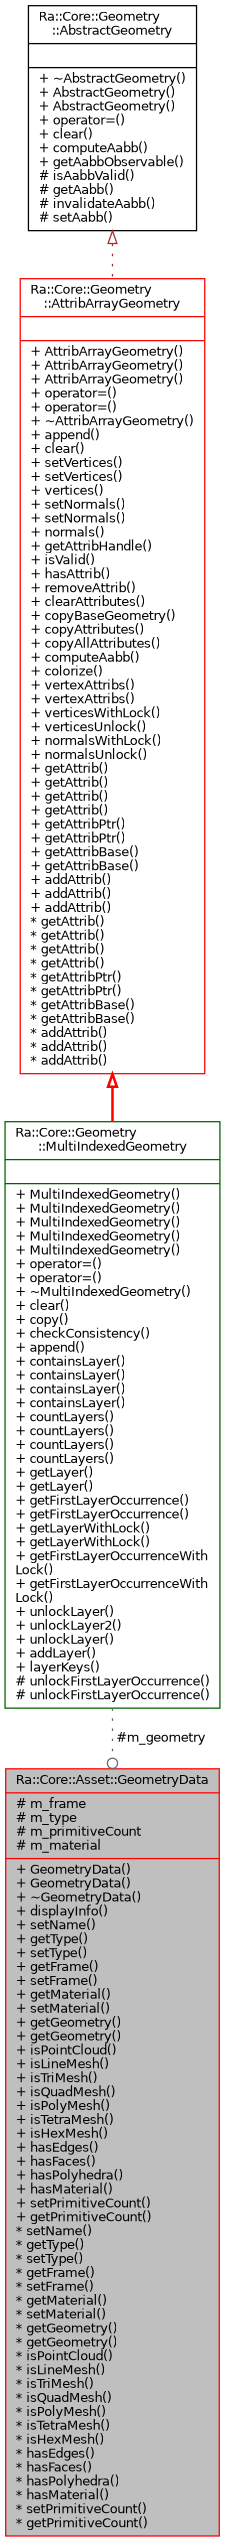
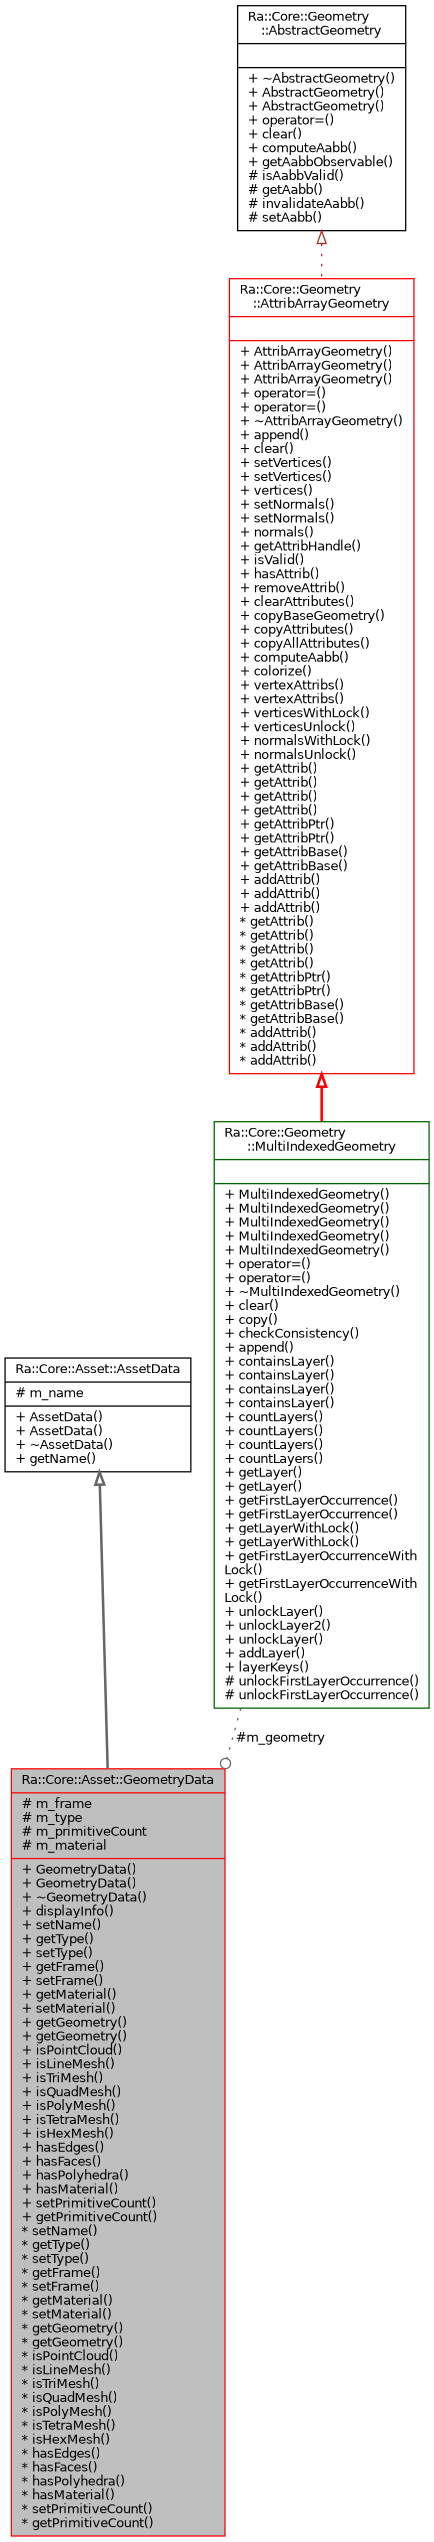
none -> (98, 1415)
